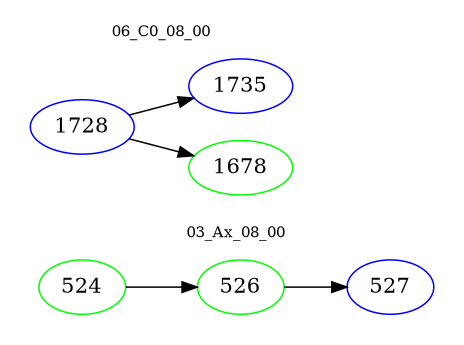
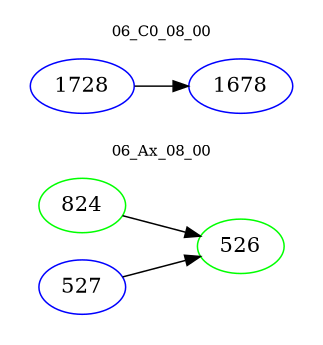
(241, 86) -> none
(241, 168) -> (241, 86)
(236, 233) -> (162, 152)
(82, 287) -> (82, 206)
(308, 287) -> (154, 269)
